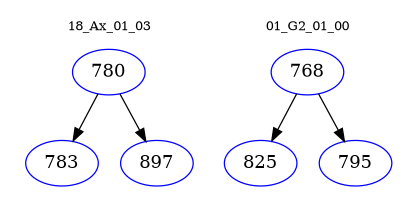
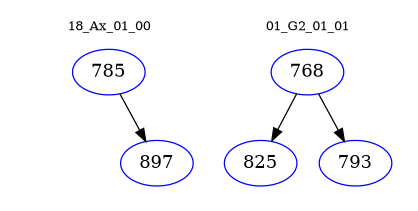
(109, 27) -> (109, 27)
(308, 27) -> (308, 27)
(109, 72) -> (109, 72)
(62, 163) -> none
(356, 163) -> (356, 163)
